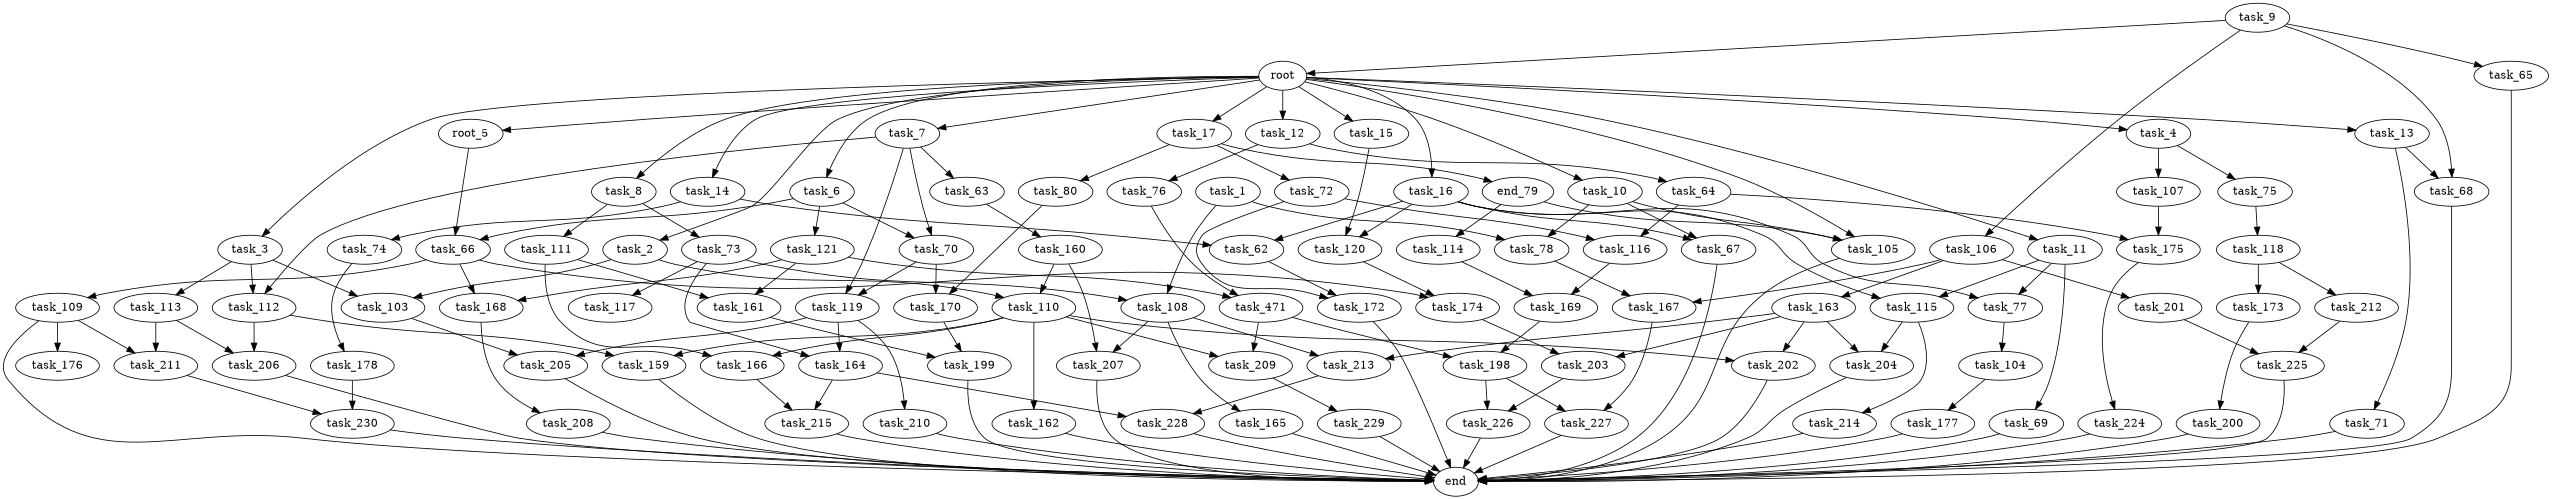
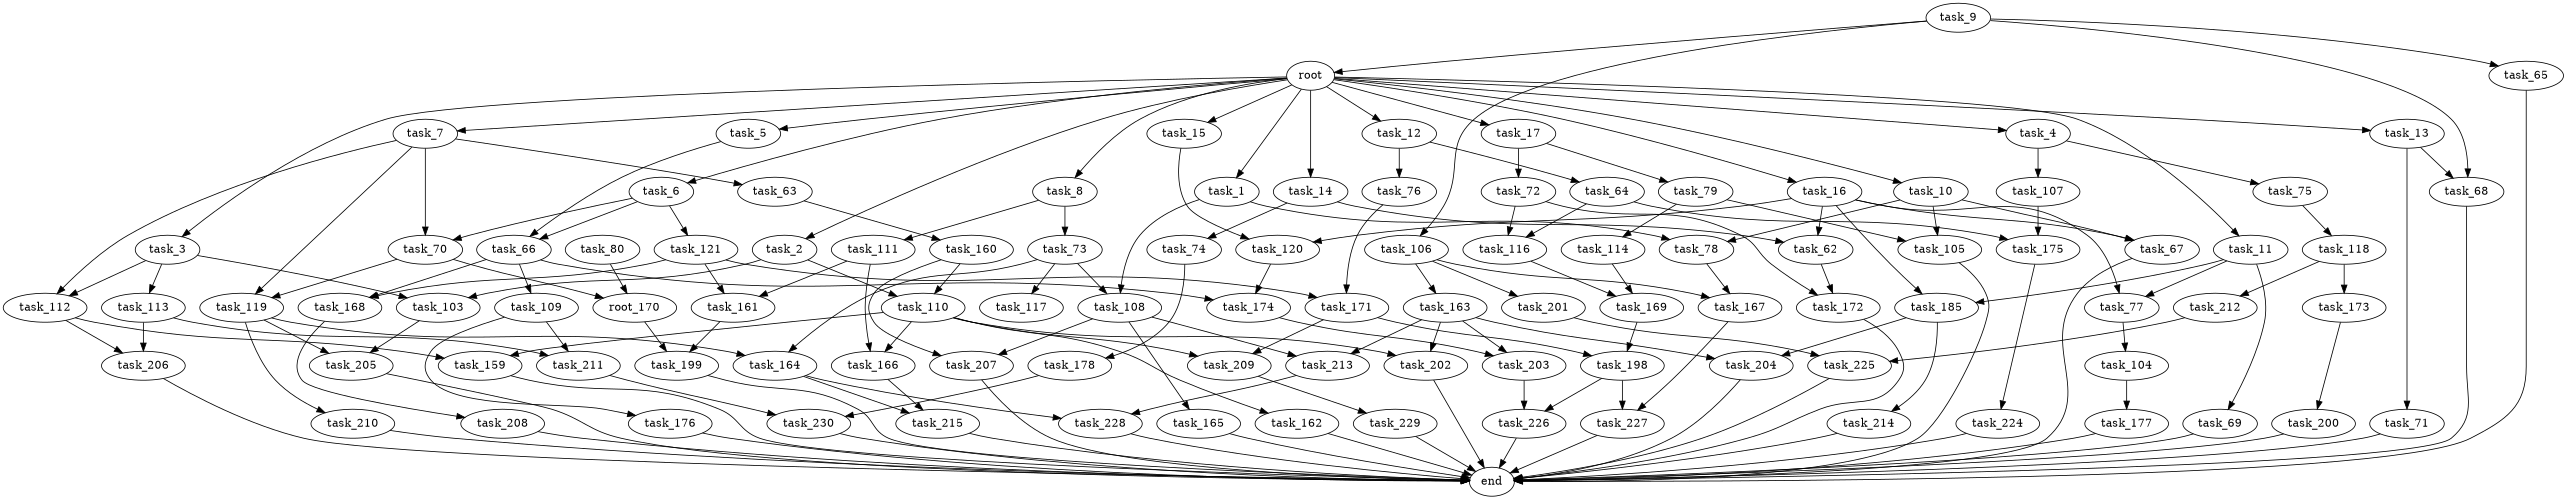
(1584, 131) -> (1271, 130)
(471, 134) -> (748, 134)
(1129, 161) -> none
(1518, 192) -> (1696, 192)
(936, 308) -> (635, 308)
(1261, 308) -> (1347, 308)
(1912, 308) -> (1937, 308)
(669, 461) -> (1081, 471)
